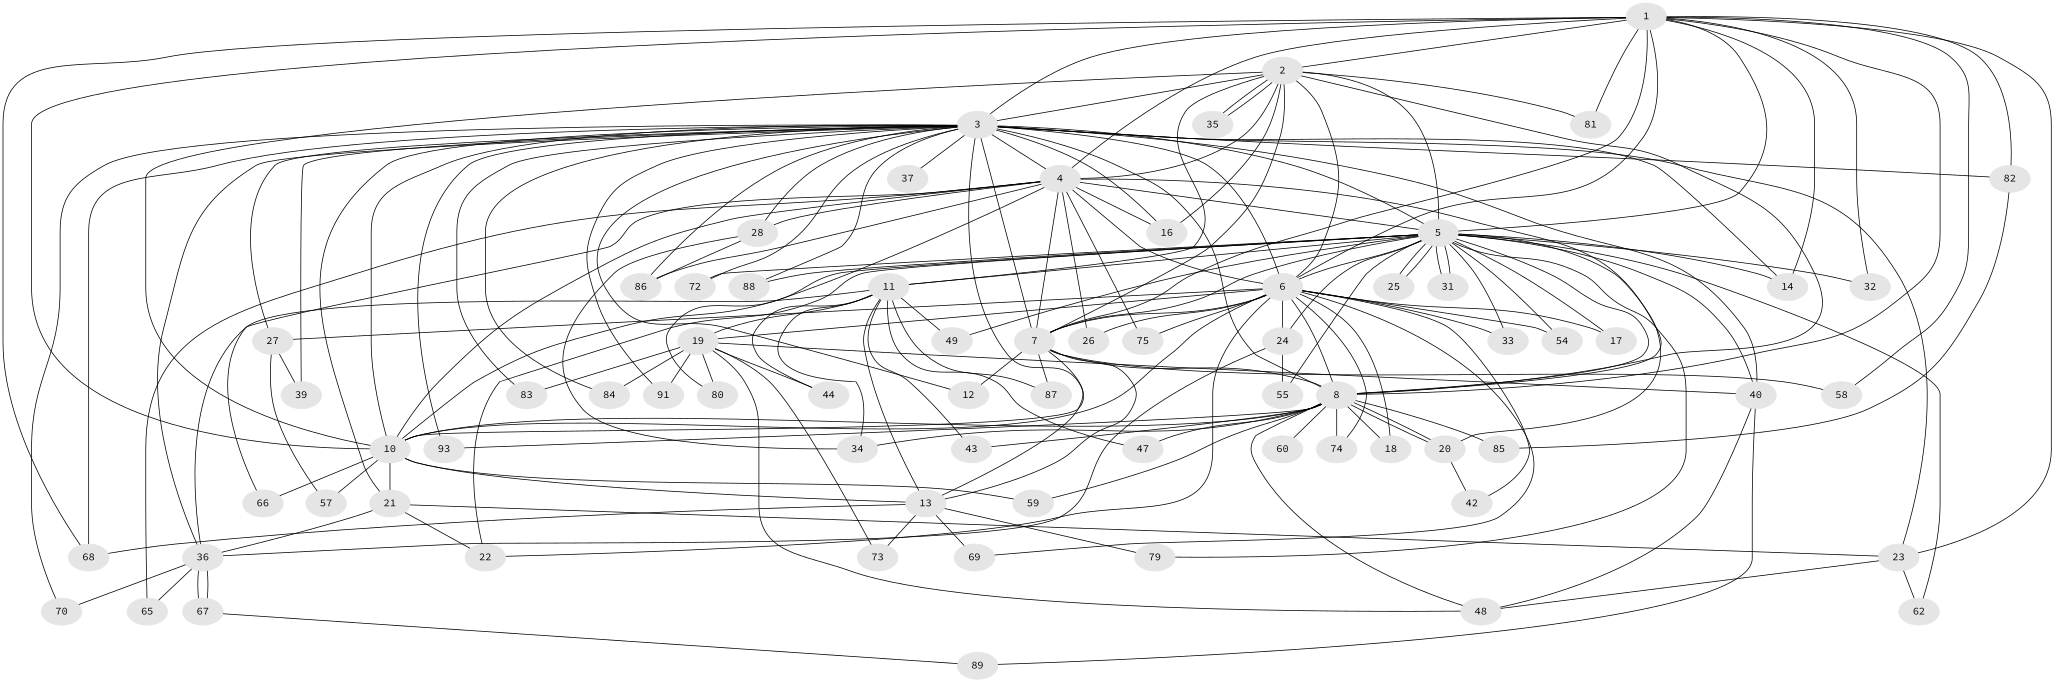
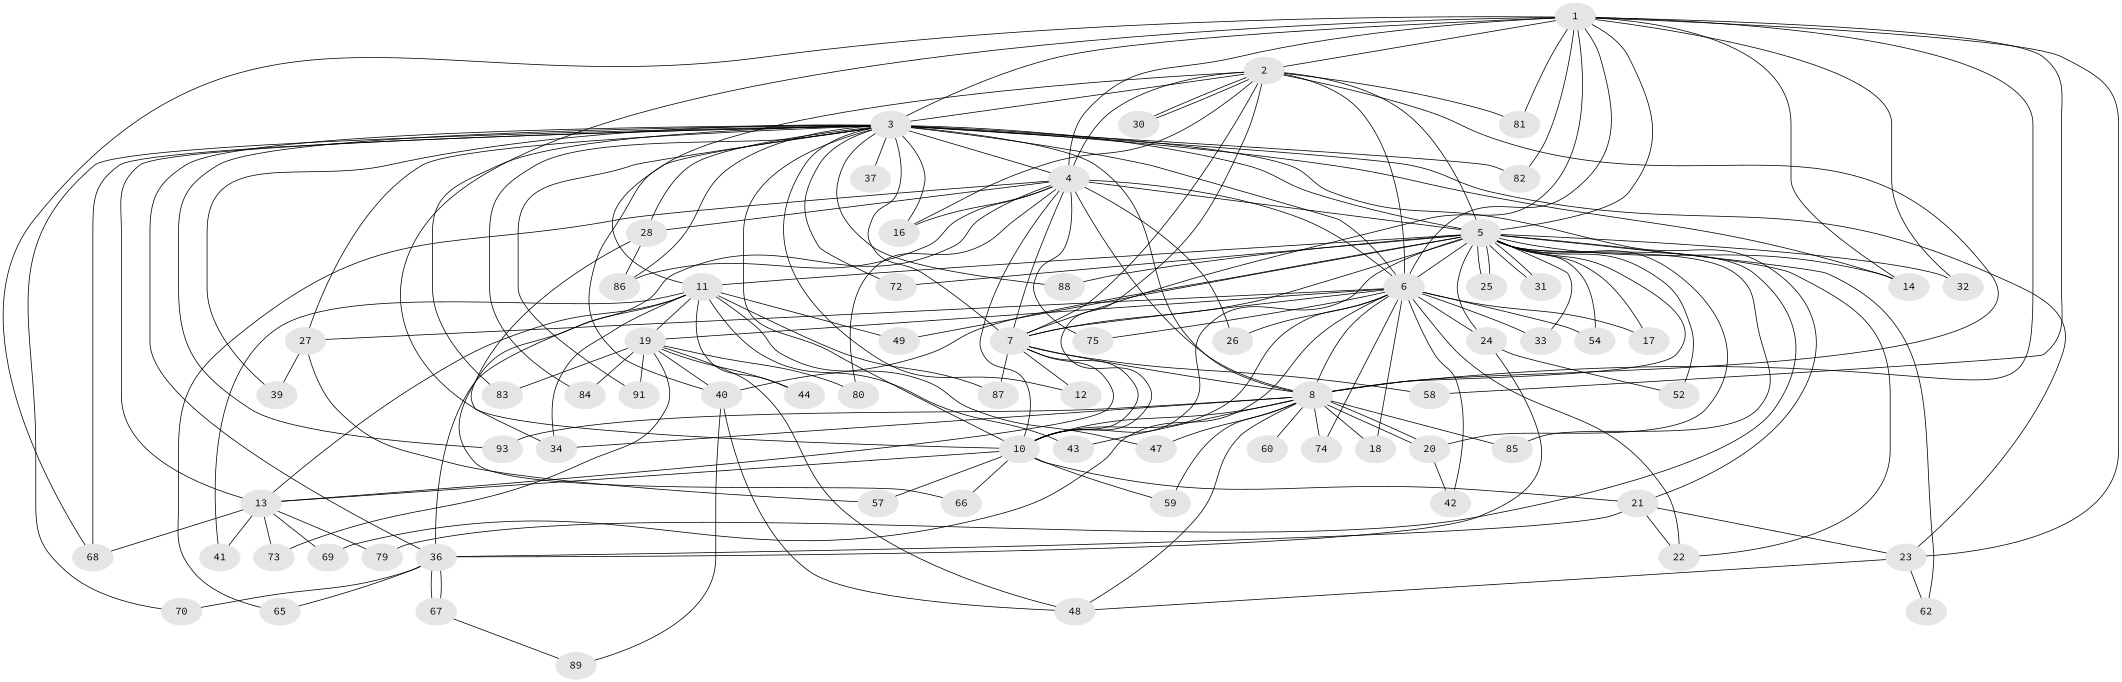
(1213, 125) -> (1139, 125)
(1283, 395) -> (1679, 395)
(1830, 421) -> (1760, 336)
none -> (220, 558)
